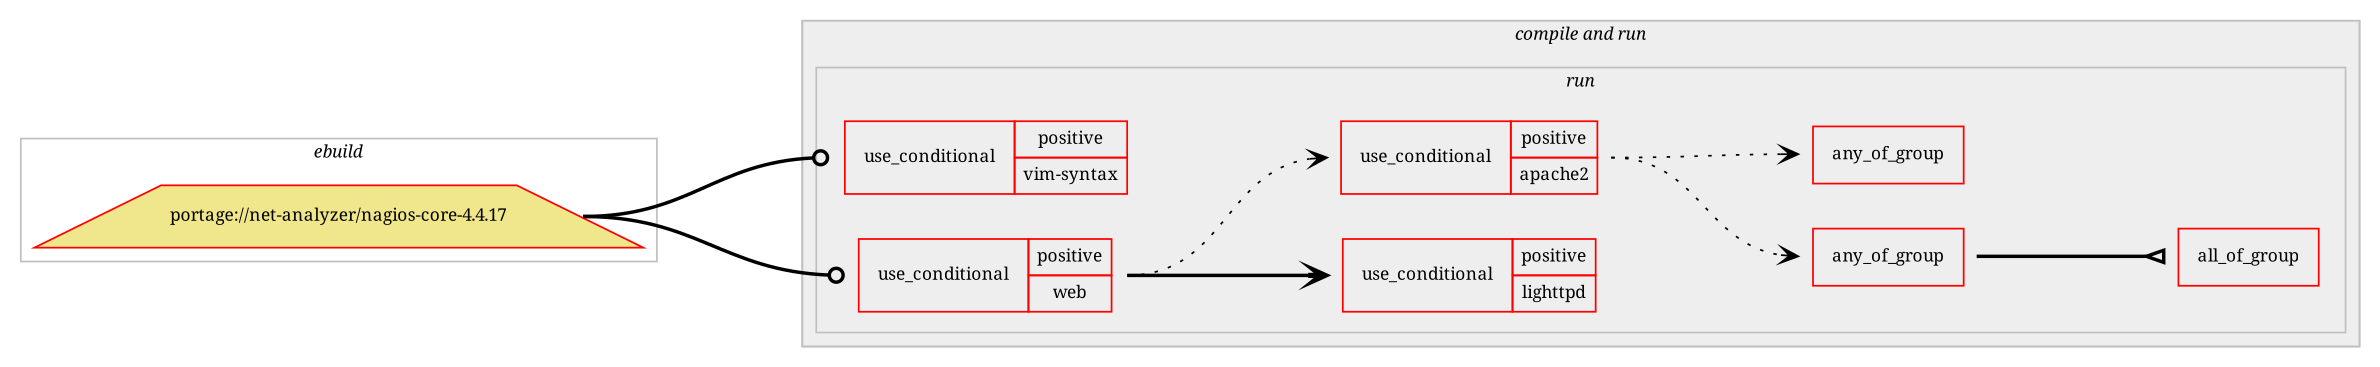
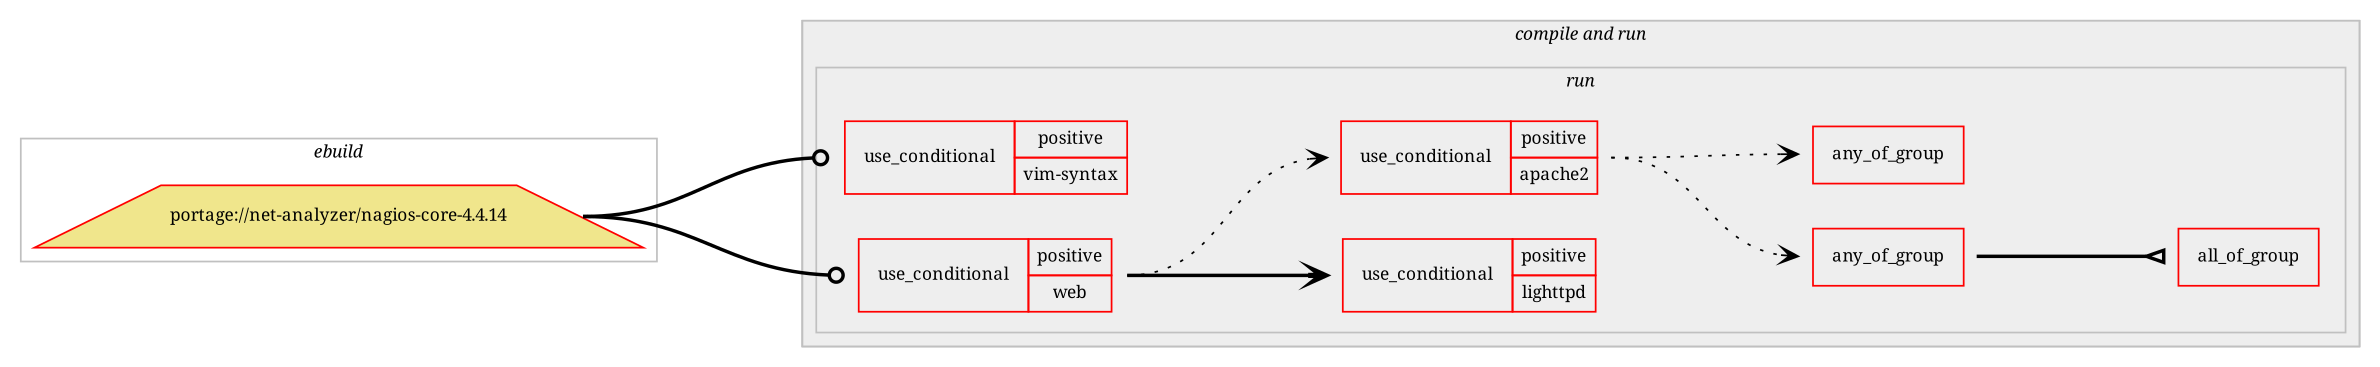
(339, 216) -> (339, 216)
